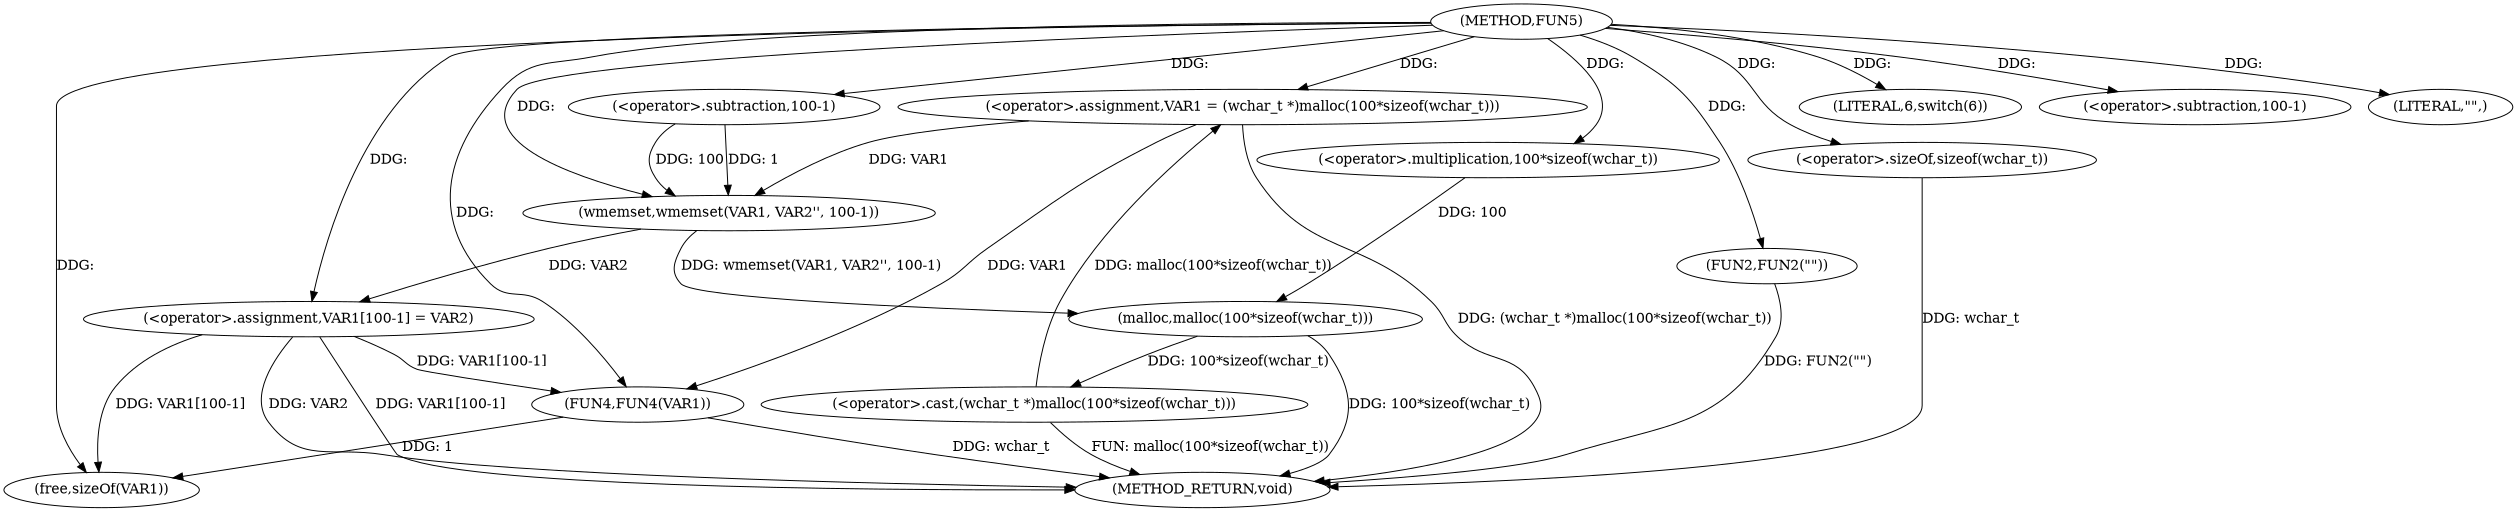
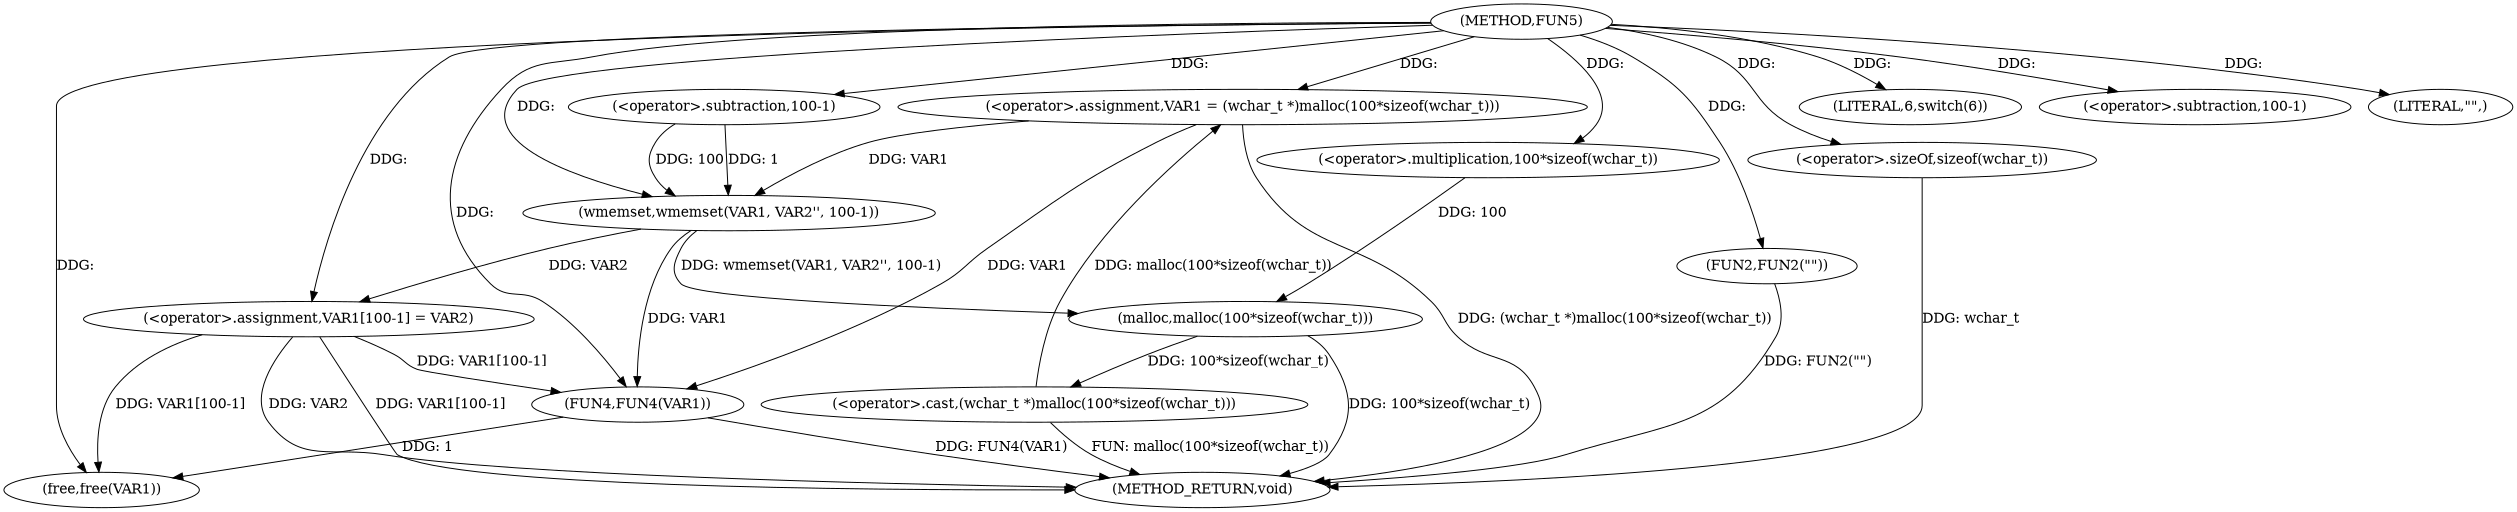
none -> (649, 297)
(1002, 447) -> (1002, 447)
(102, 490) -> (102, 490)
